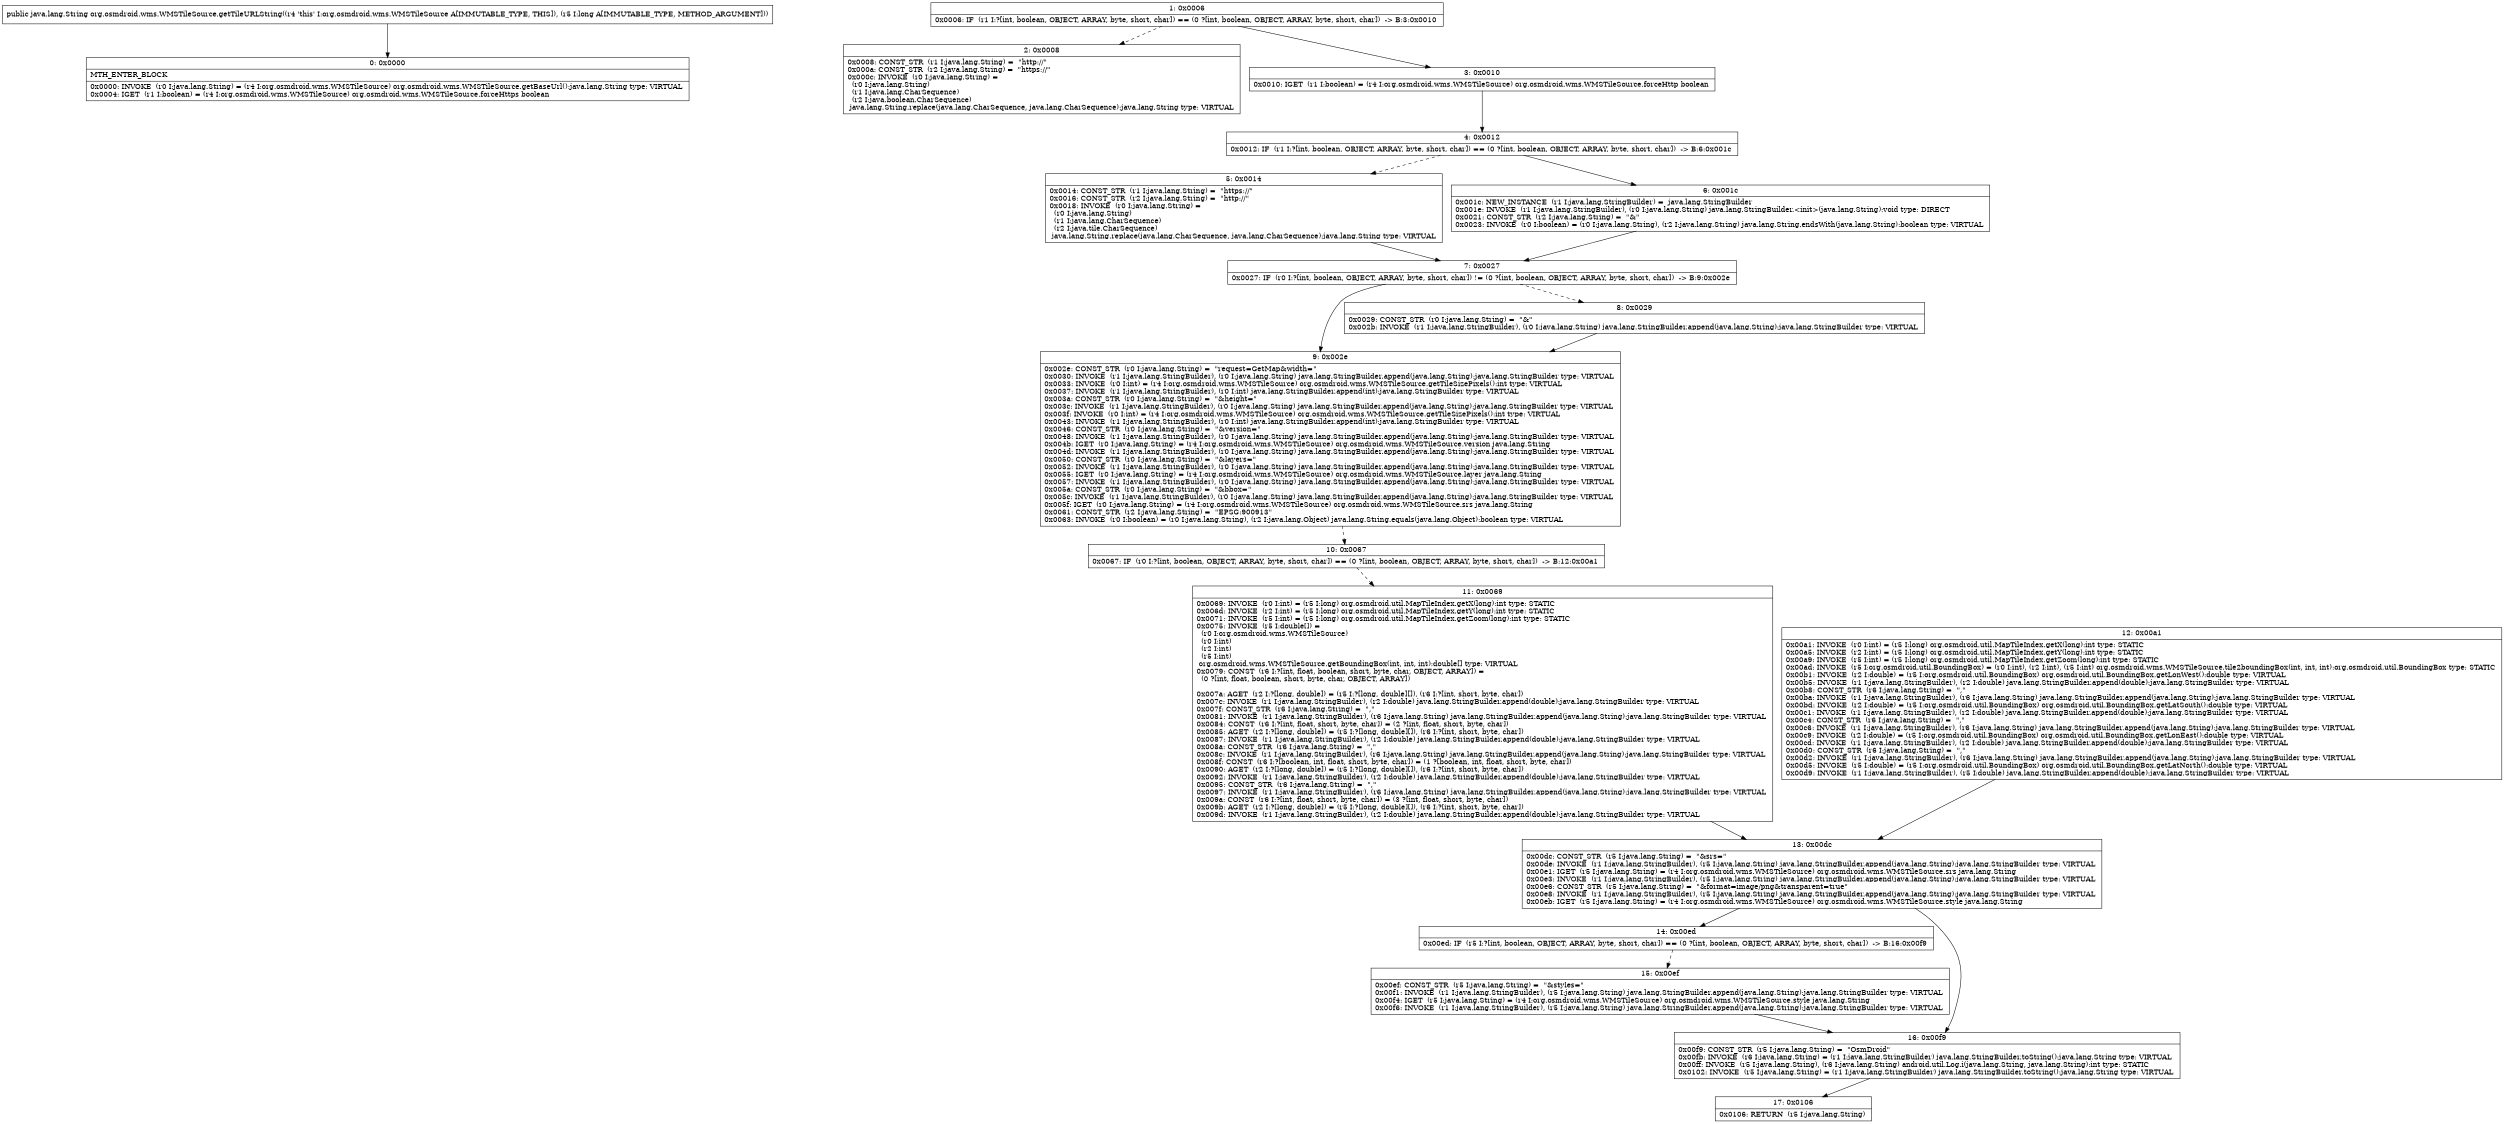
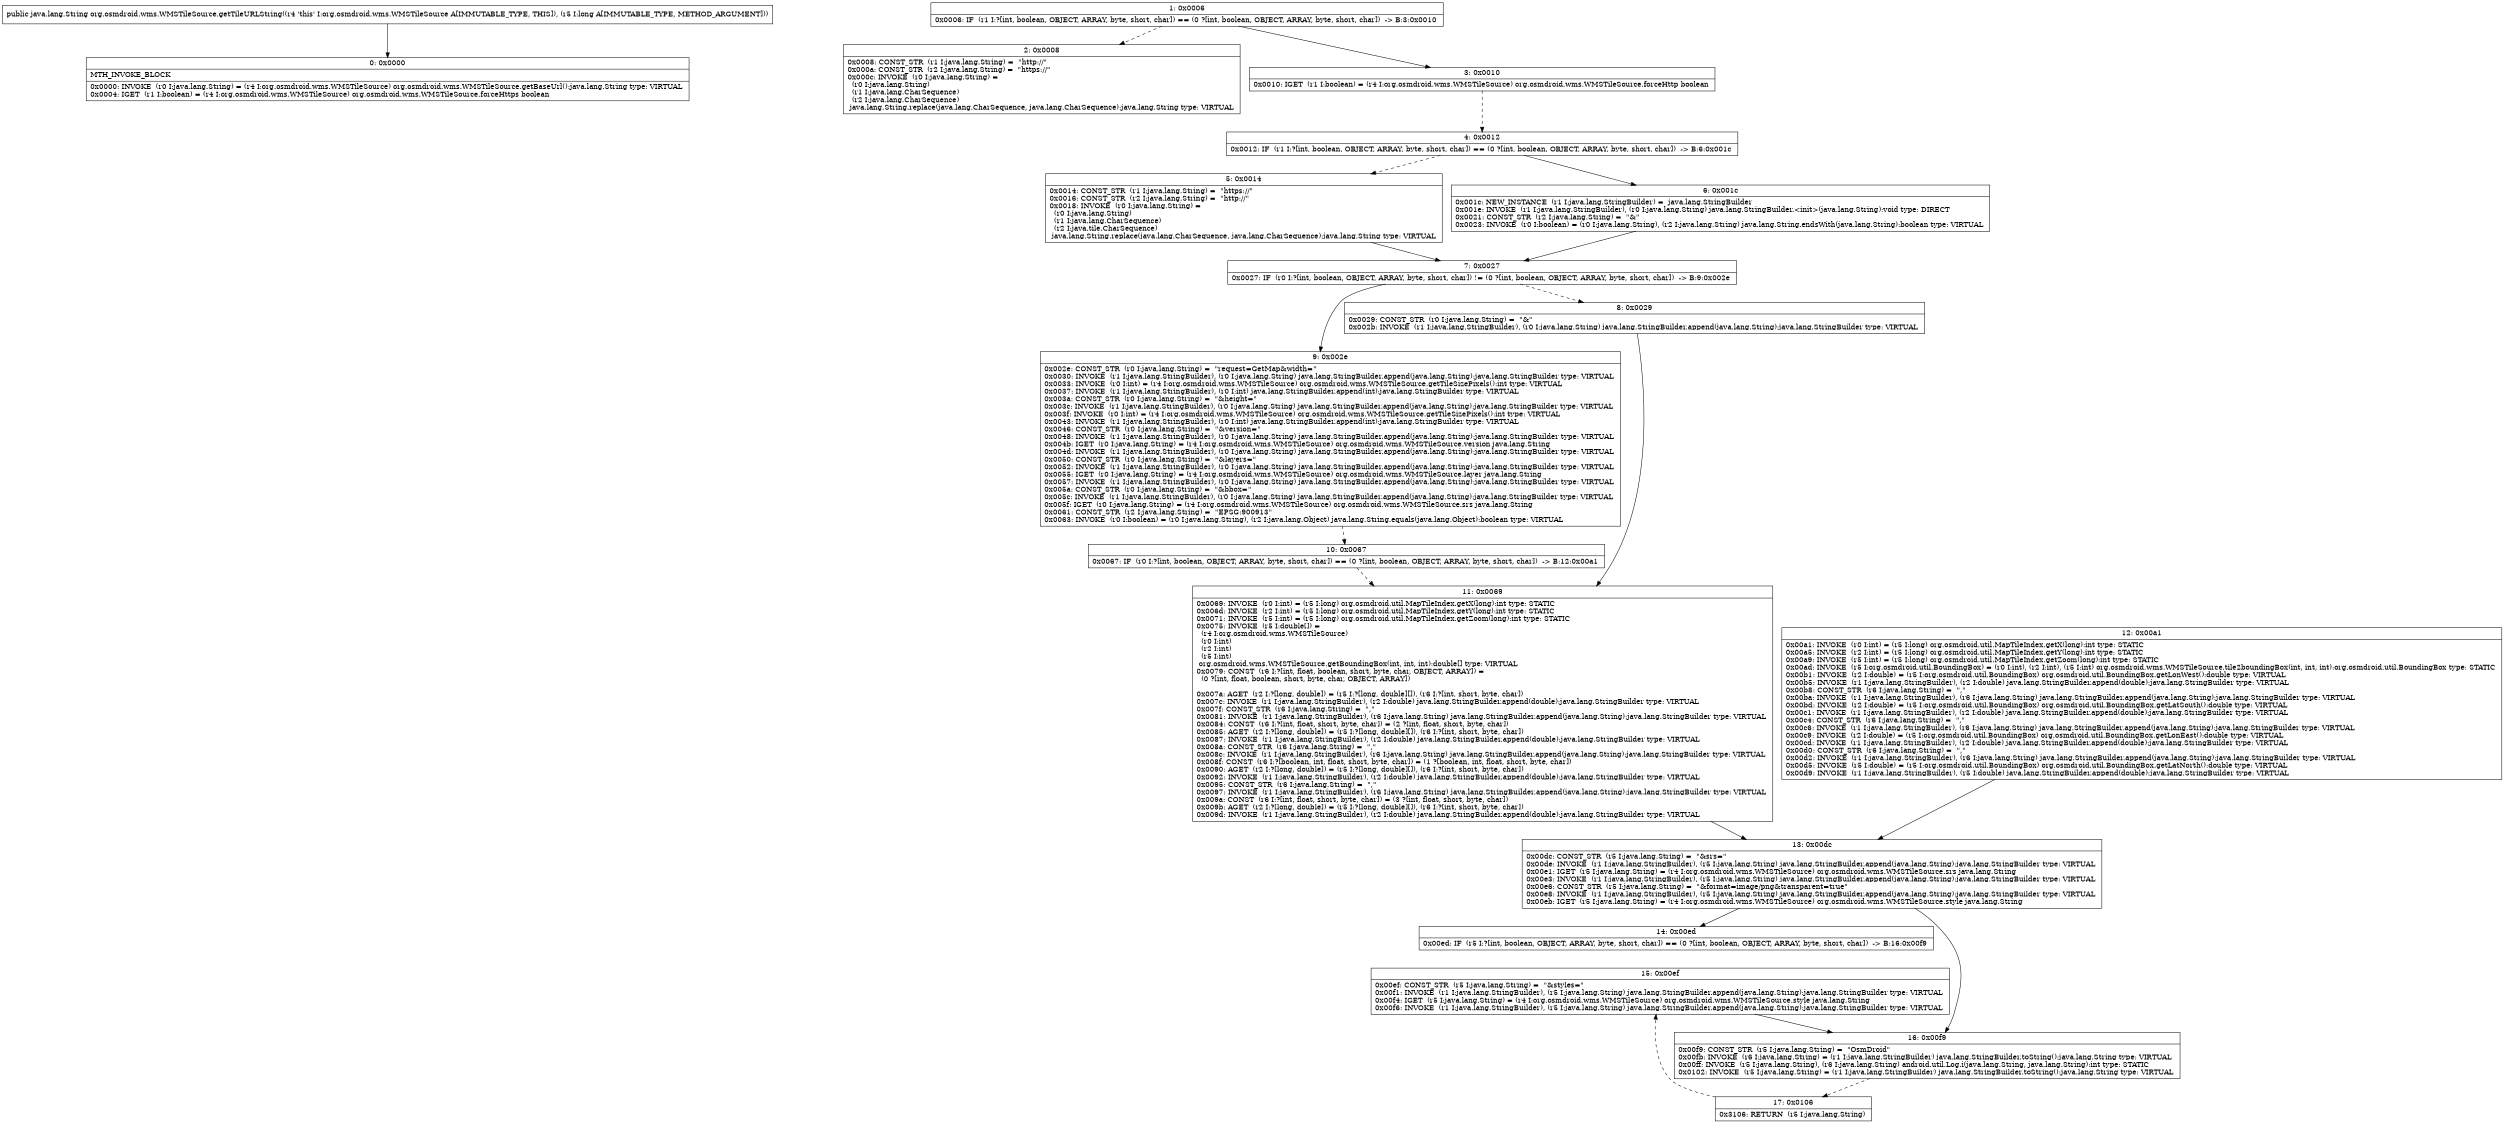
(129, 75) -> (130, 75)
(910, 100) -> (903, 100)
(1482, 109) -> (1482, 109)
(1576, 342) -> (1641, 462)
(1272, 634) -> (1272, 634)
(1671, 957) -> (1666, 1074)
(1849, 1087) -> (1849, 1087)
(1793, 1115) -> (1793, 1115)
